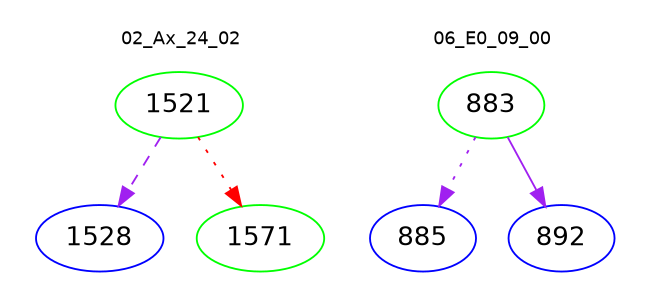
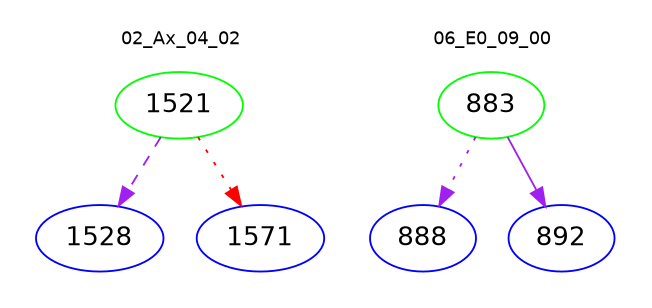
(181, 40) -> (181, 40)
(260, 238) -> (260, 238)
(423, 238) -> (423, 238)
